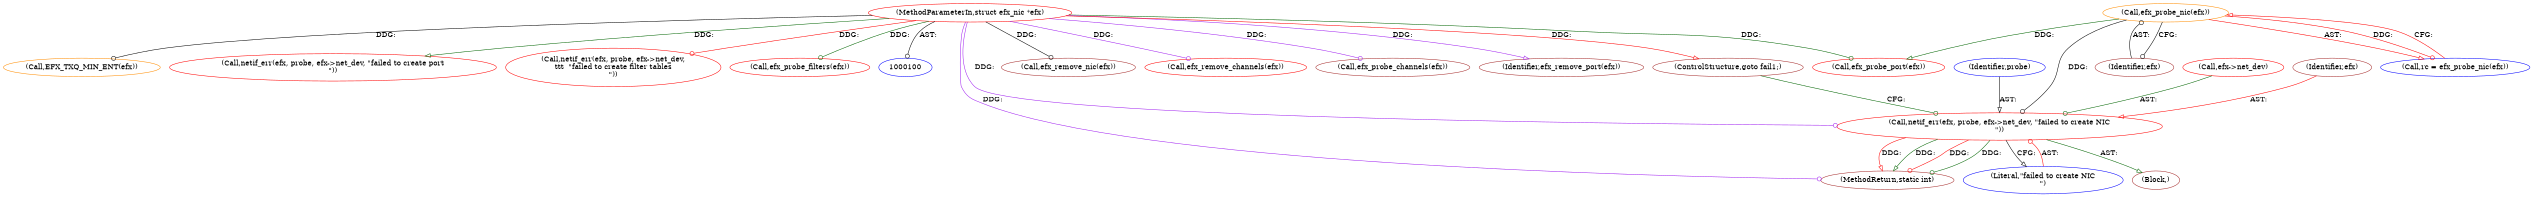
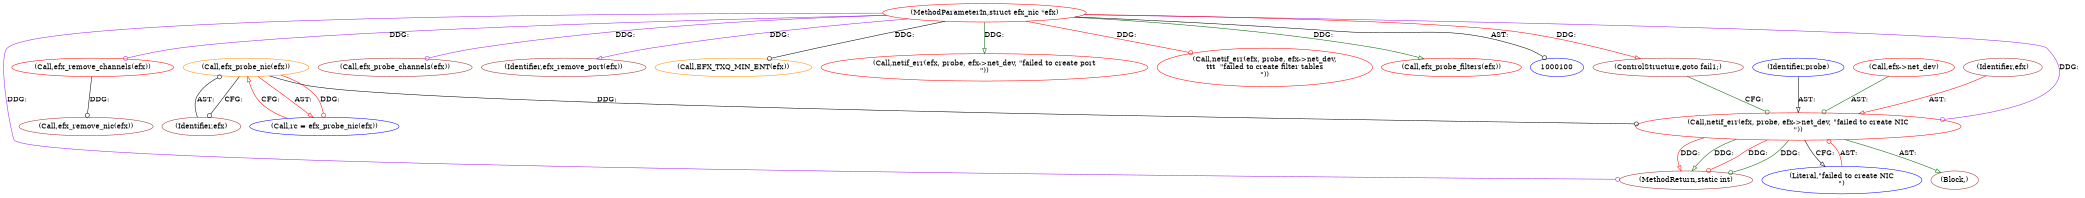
(875, 36) -> (1247, 31)
(1017, 39) -> (90, 95)
(1879, 67) -> none
